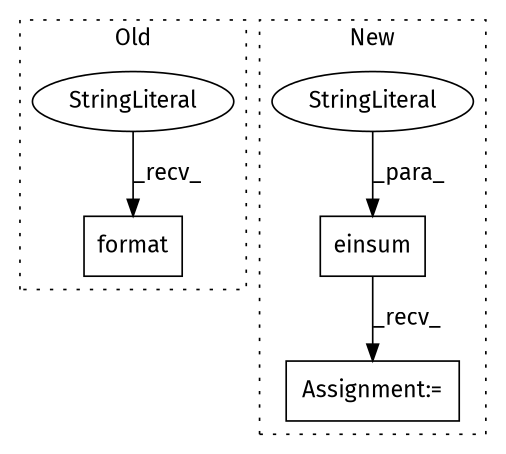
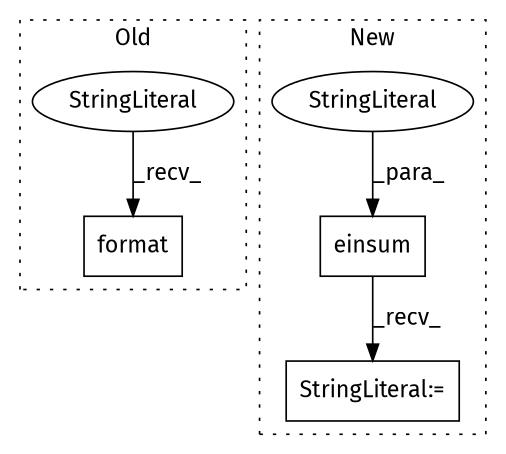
(373, 391) -> (373, 391)
